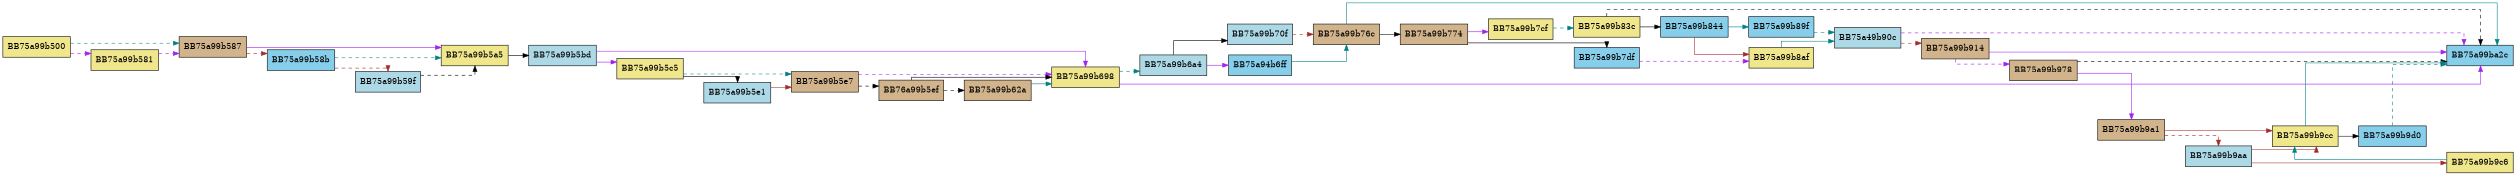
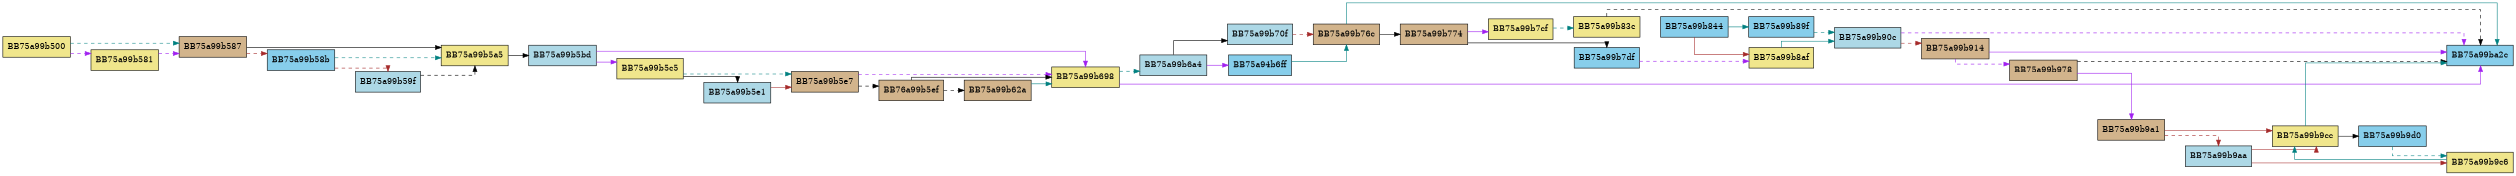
(1647, 27) -> none
(1868, 38) -> (1868, 38)
(341, 47) -> (341, 47)
(2392, 71) -> (2412, 156)
